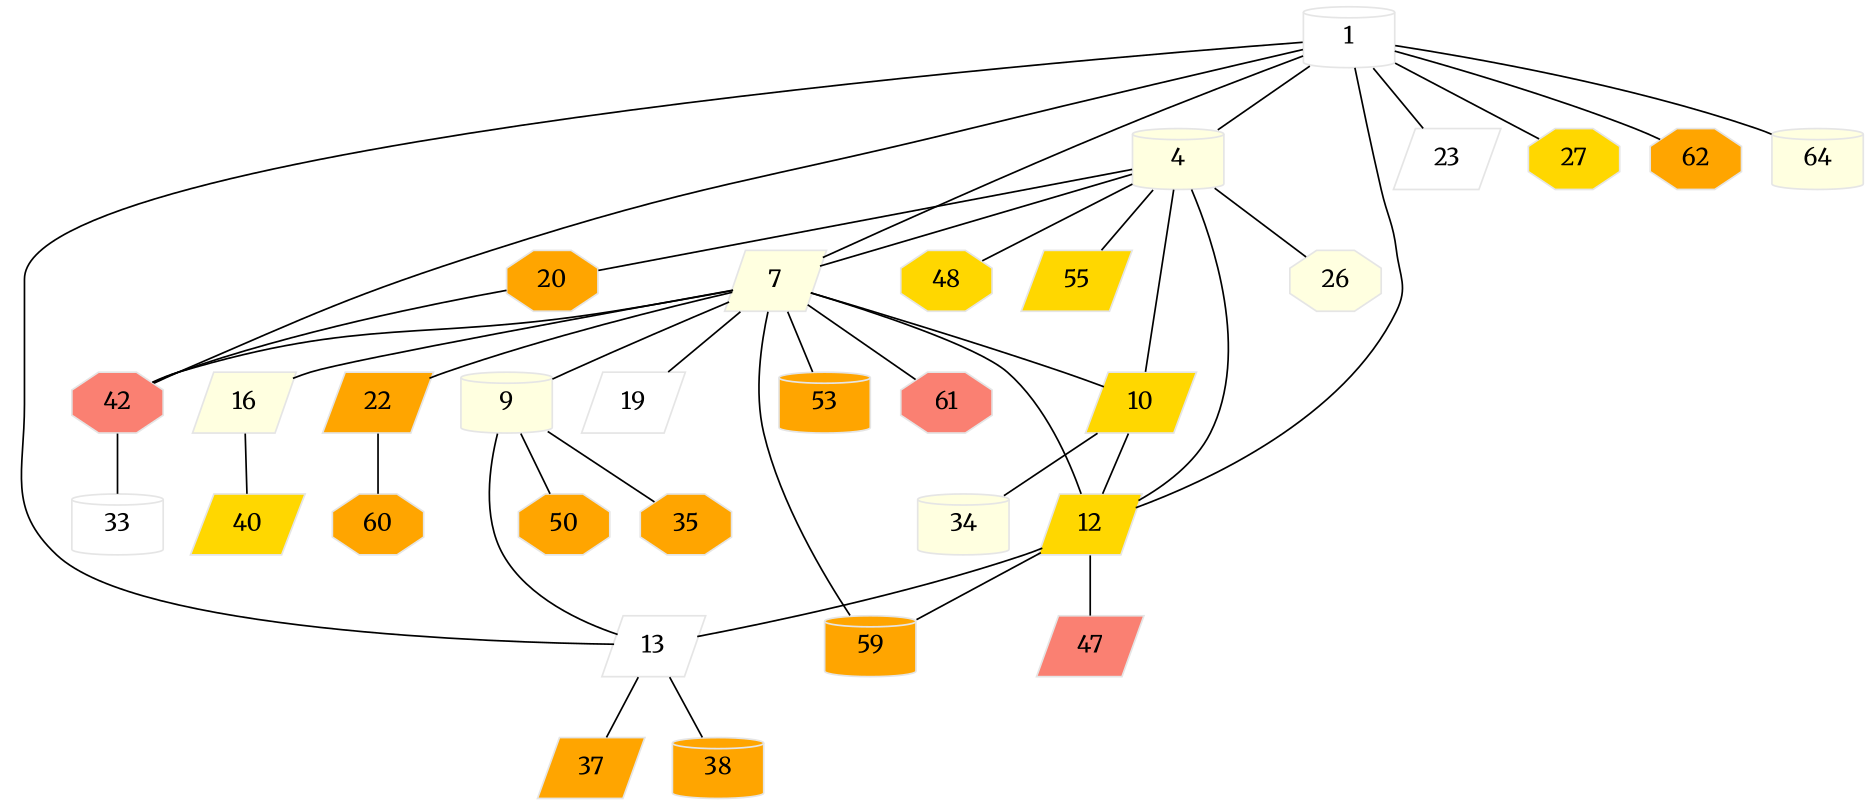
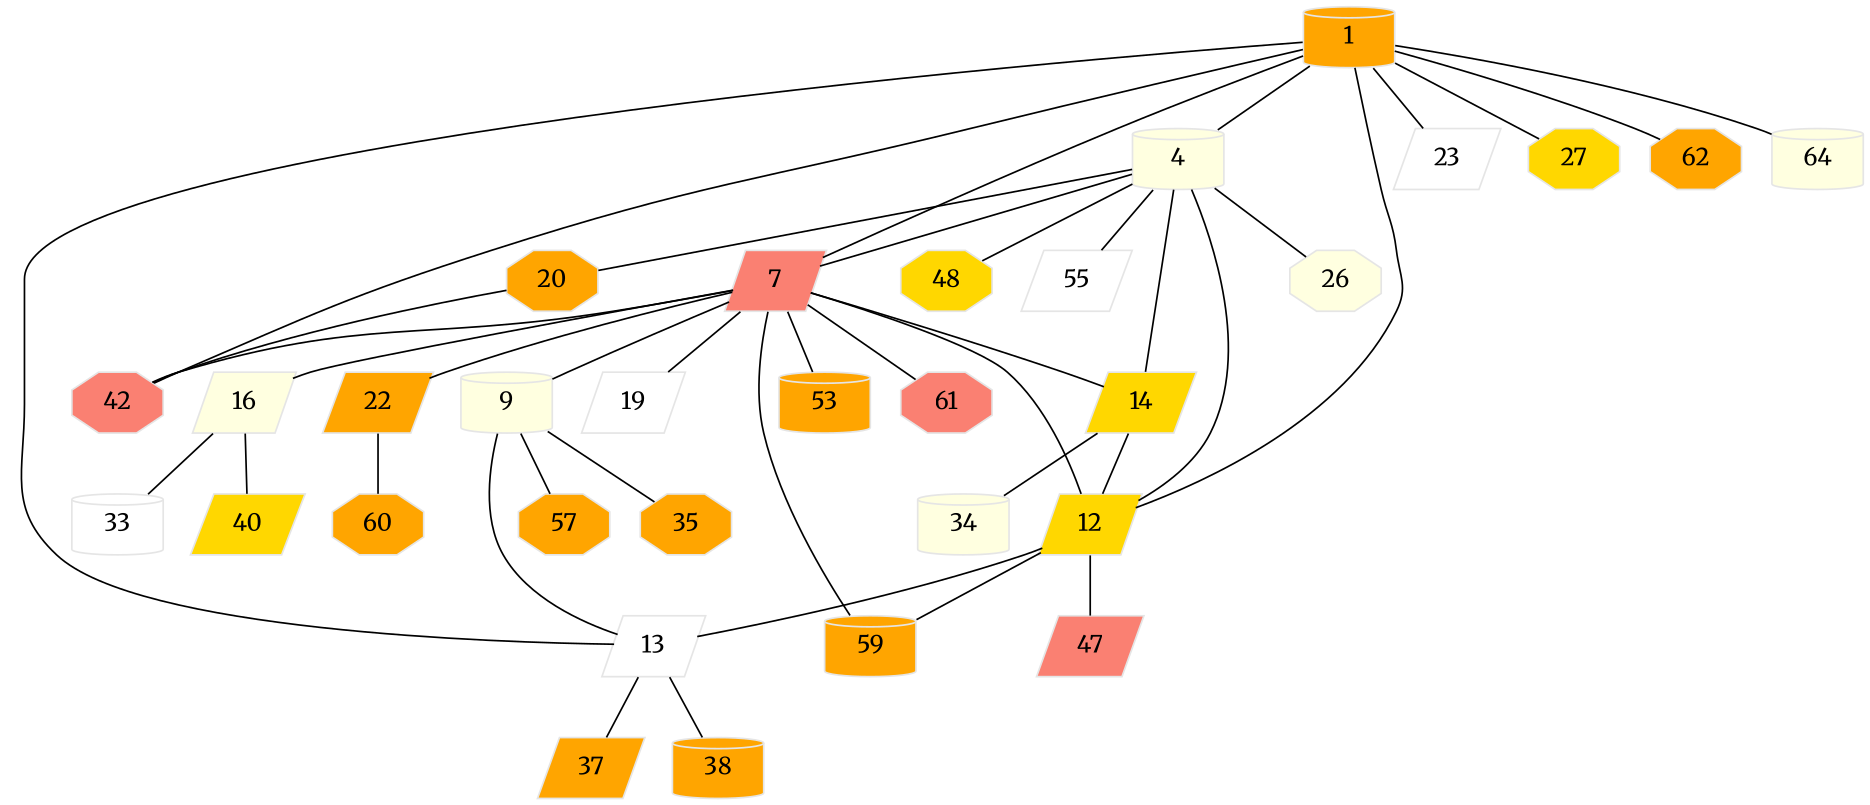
(1349, 37) -> (1349, 37)
(776, 281) -> (776, 281)
(1077, 281) -> (1077, 281)
(1141, 403) -> (1141, 403)
(118, 464) -> (181, 464)
(564, 524) -> (564, 524)
